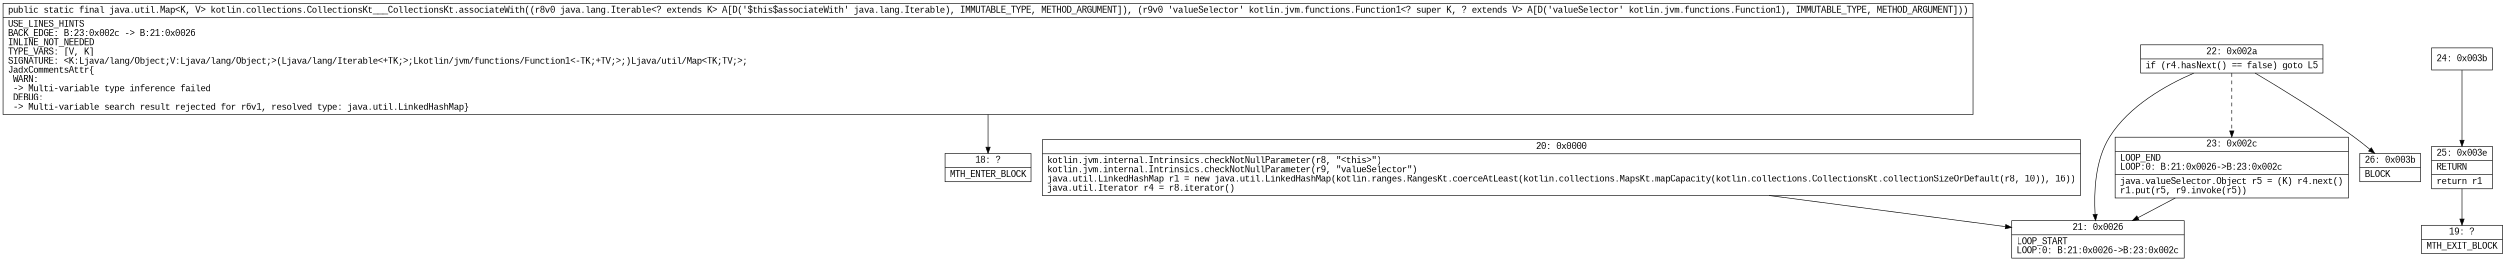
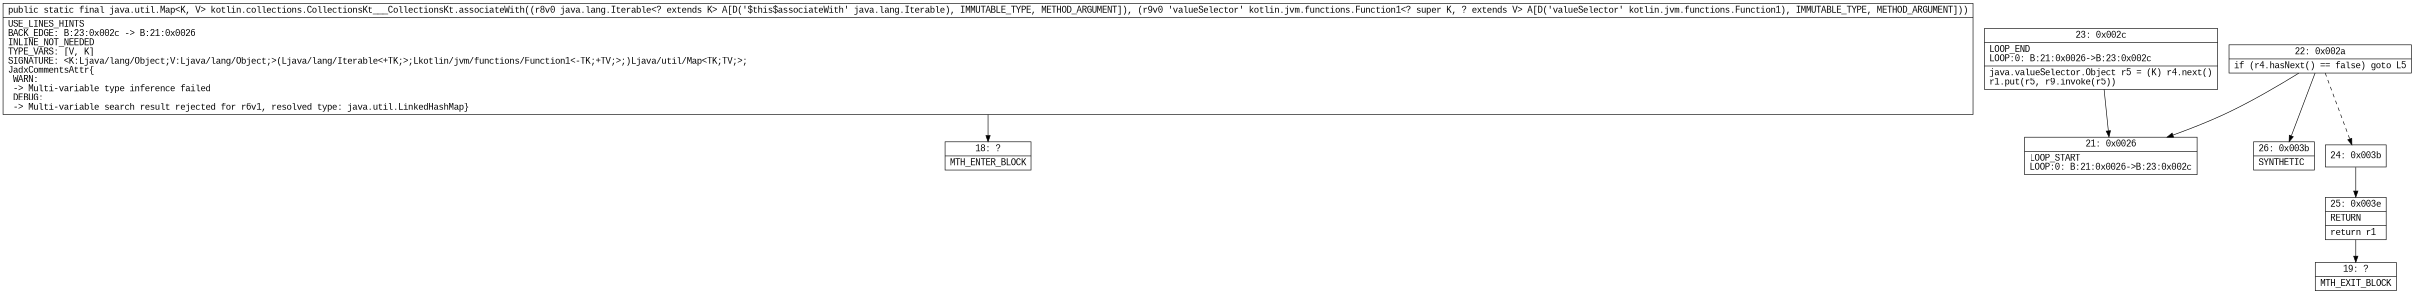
(2232, 102) -> (2337, 106)
(1561, 168) -> none
(2378, 174) -> (2282, 163)
